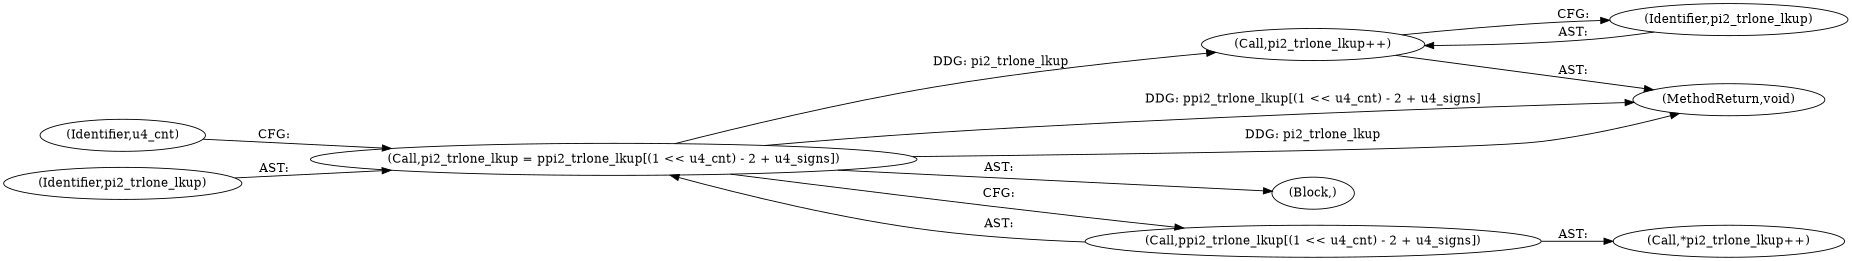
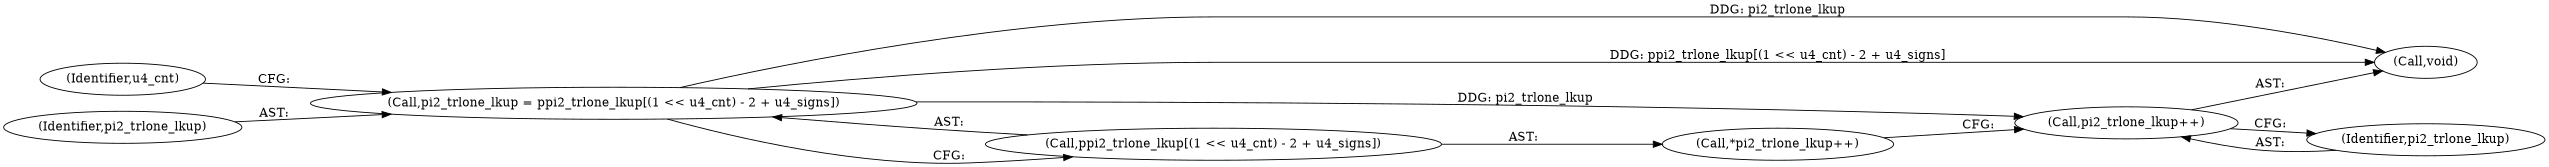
(1729, 100) -> (2426, 62)
none -> (1949, 134)
(1313, 193) -> none
